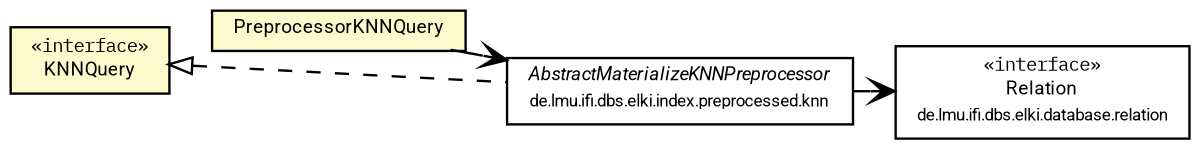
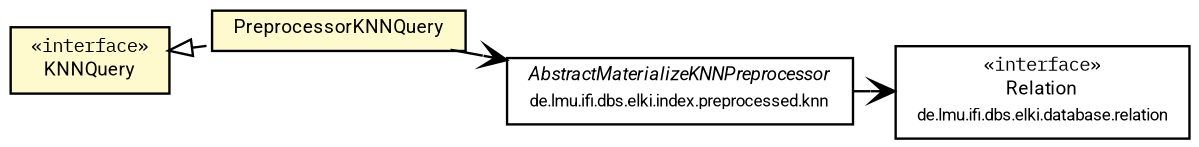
(350, 74) -> (201, 47)
